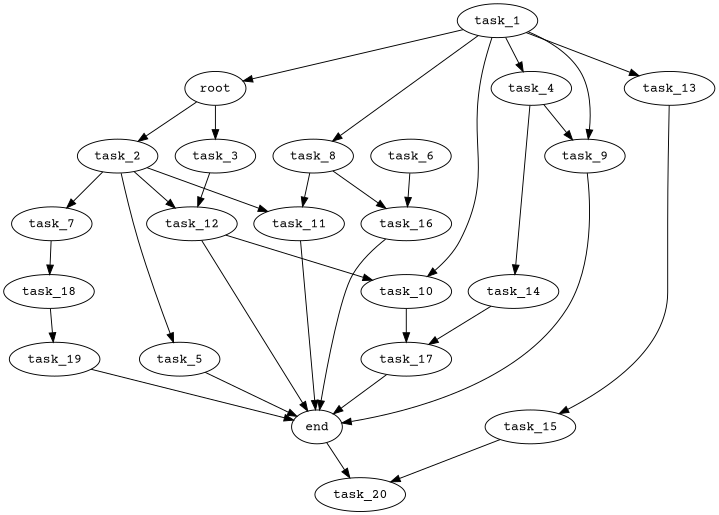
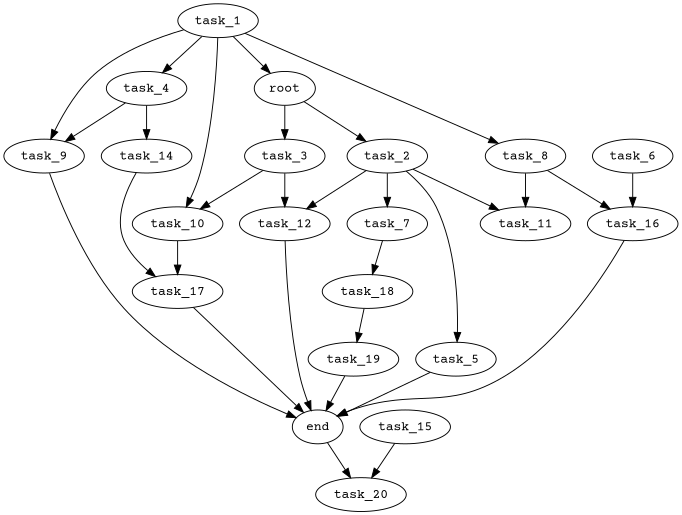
(670, 88) -> none
(294, 256) -> (236, 187)
(308, 321) -> none
